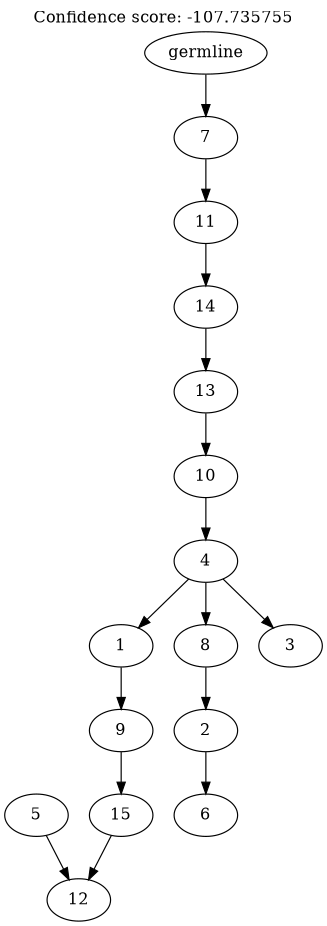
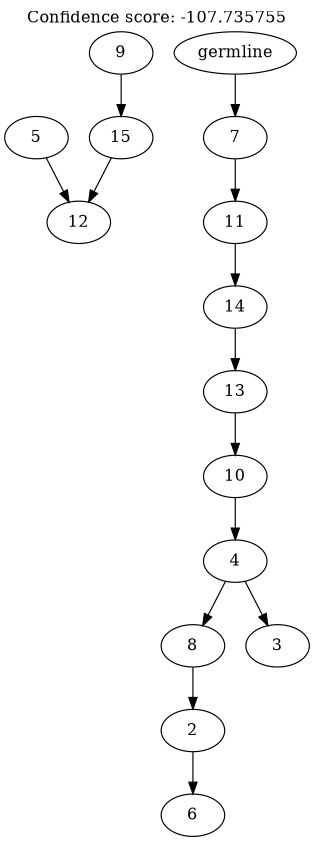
(121, 646) -> none
